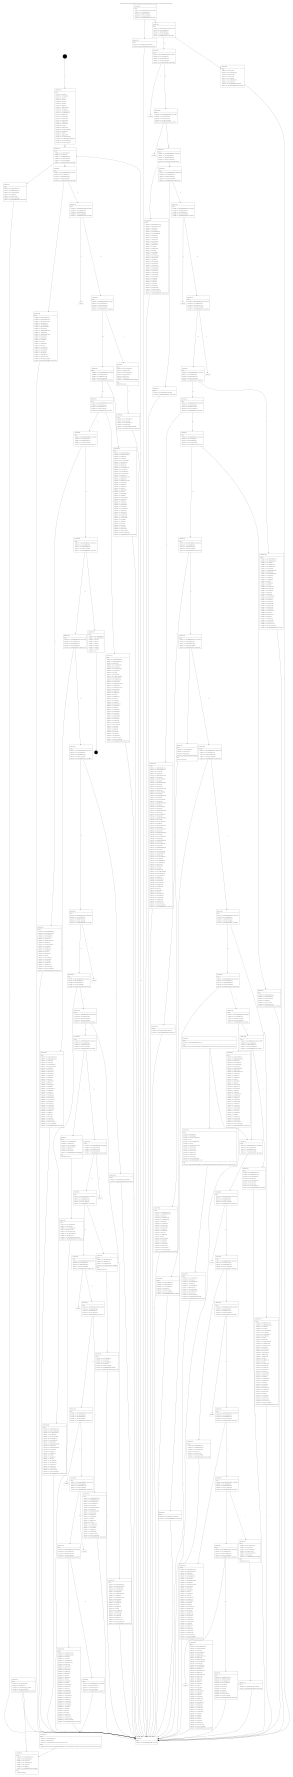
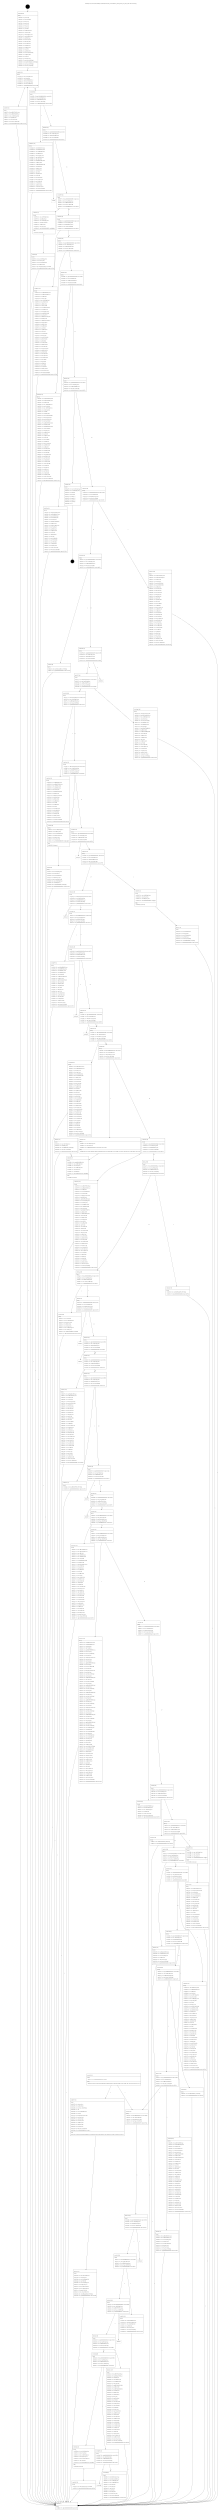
none -> (153, 1146)
